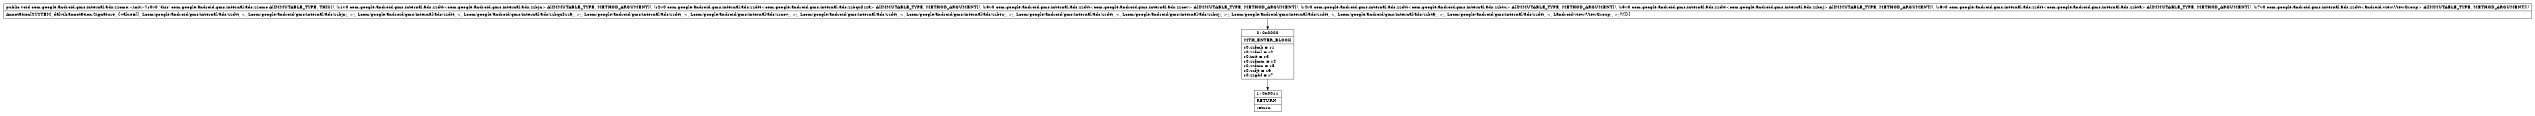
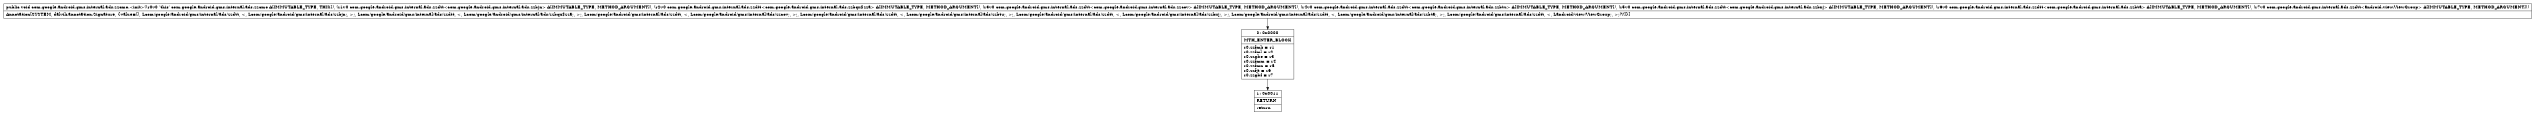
(1257, 57) -> (1259, 57)
